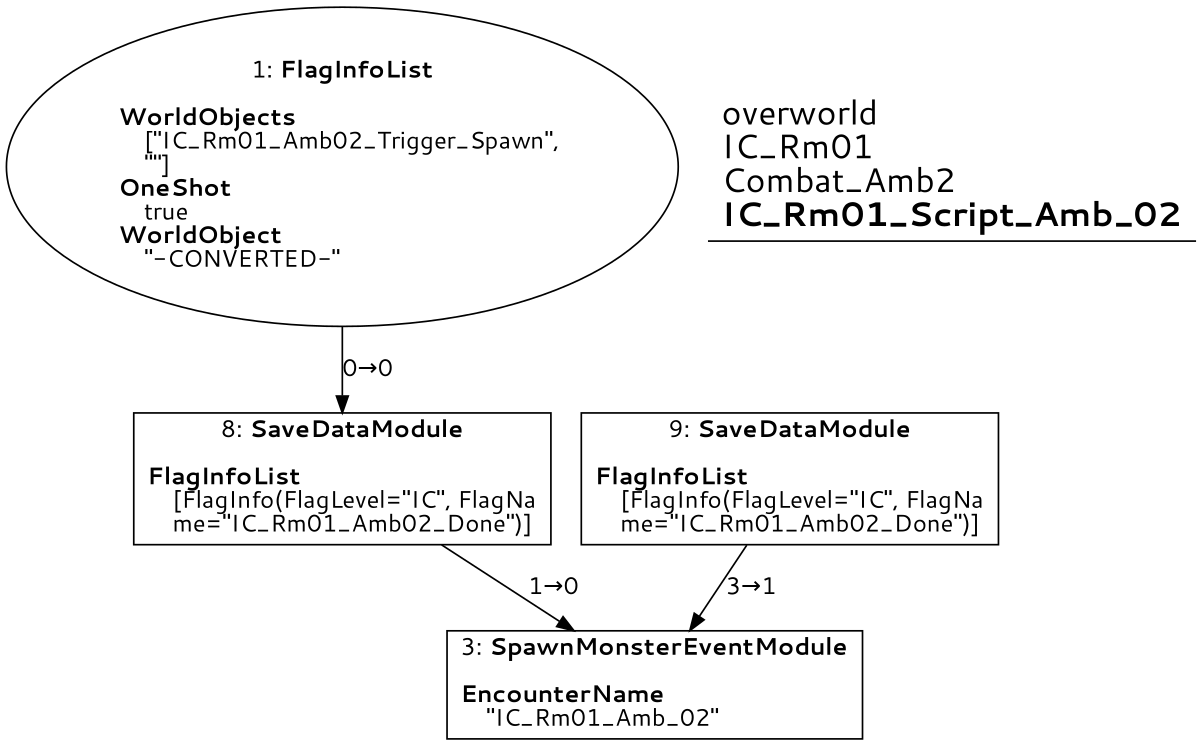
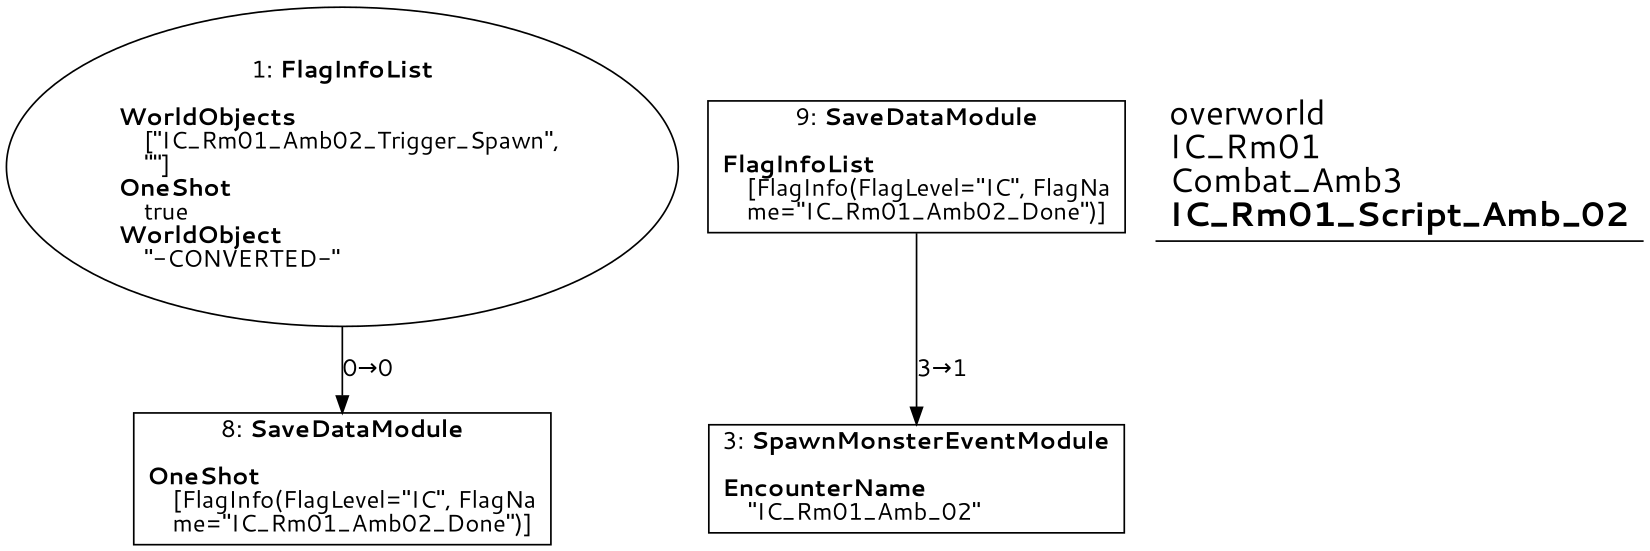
(839, 182) -> (1286, 182)
(224, 477) -> (204, 477)
(501, 583) -> none
